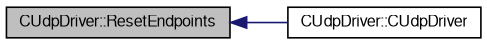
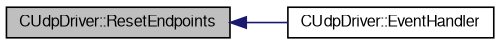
(384, 23) -> (391, 23)
